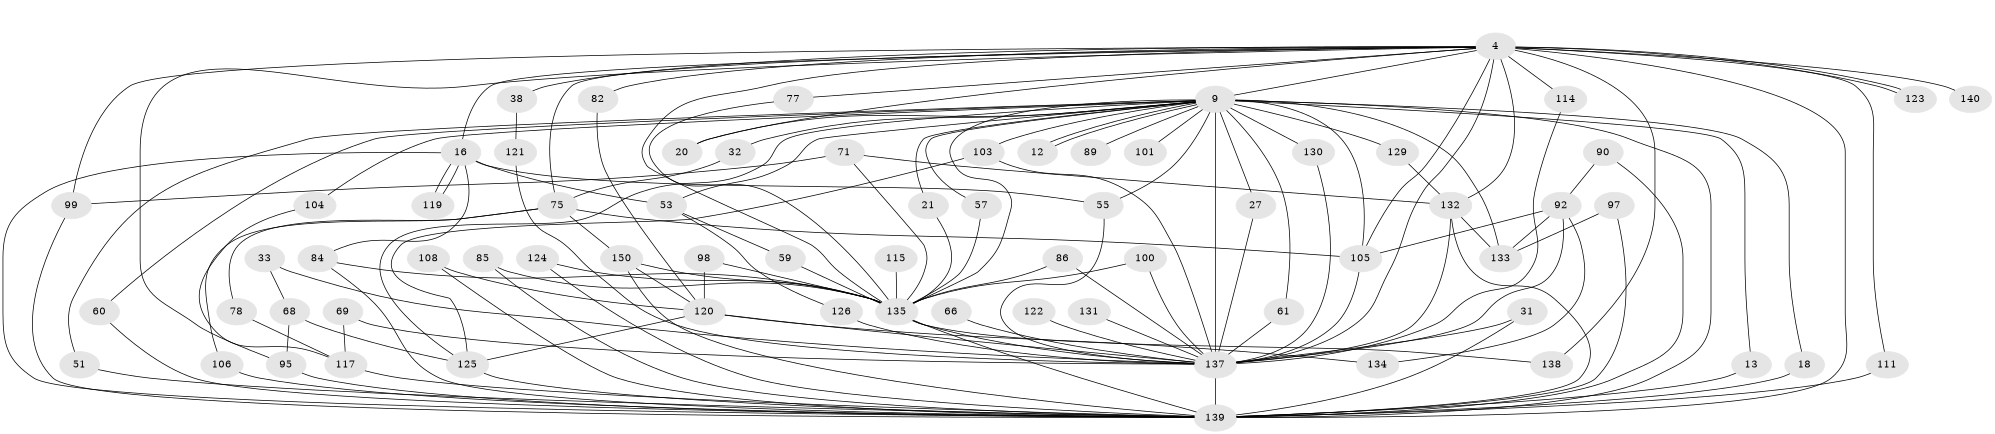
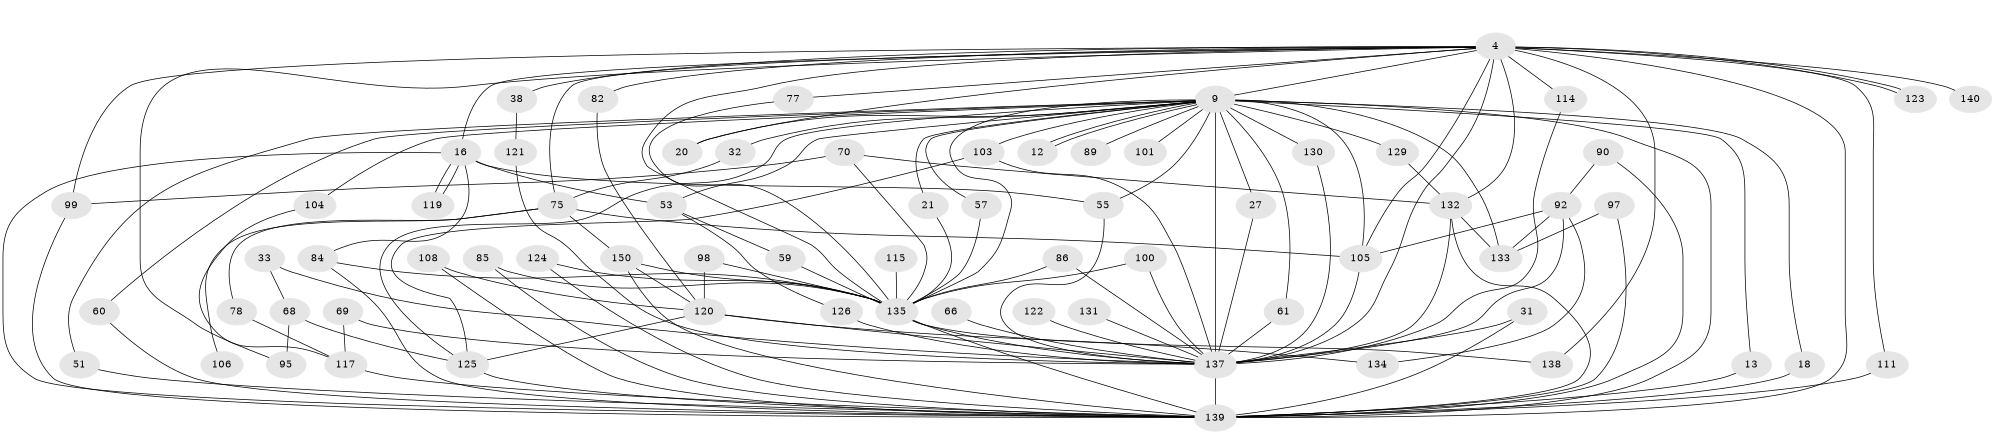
(844, 152) -> (844, 152)
(716, 409) -> none
(747, 411) -> none
